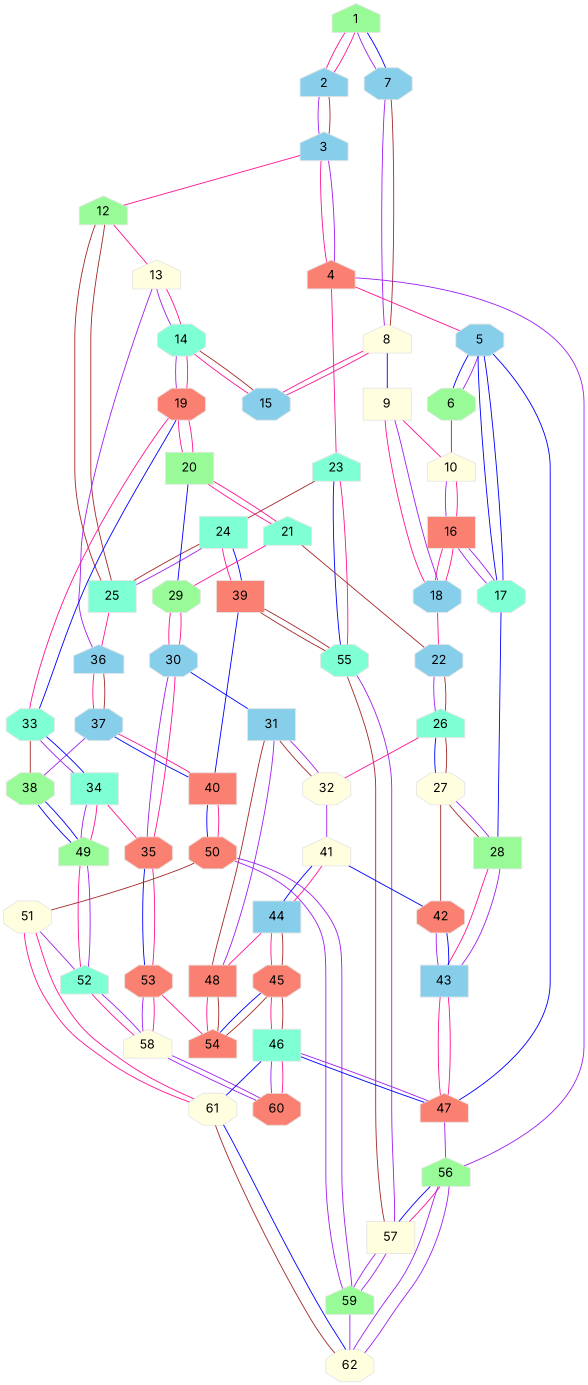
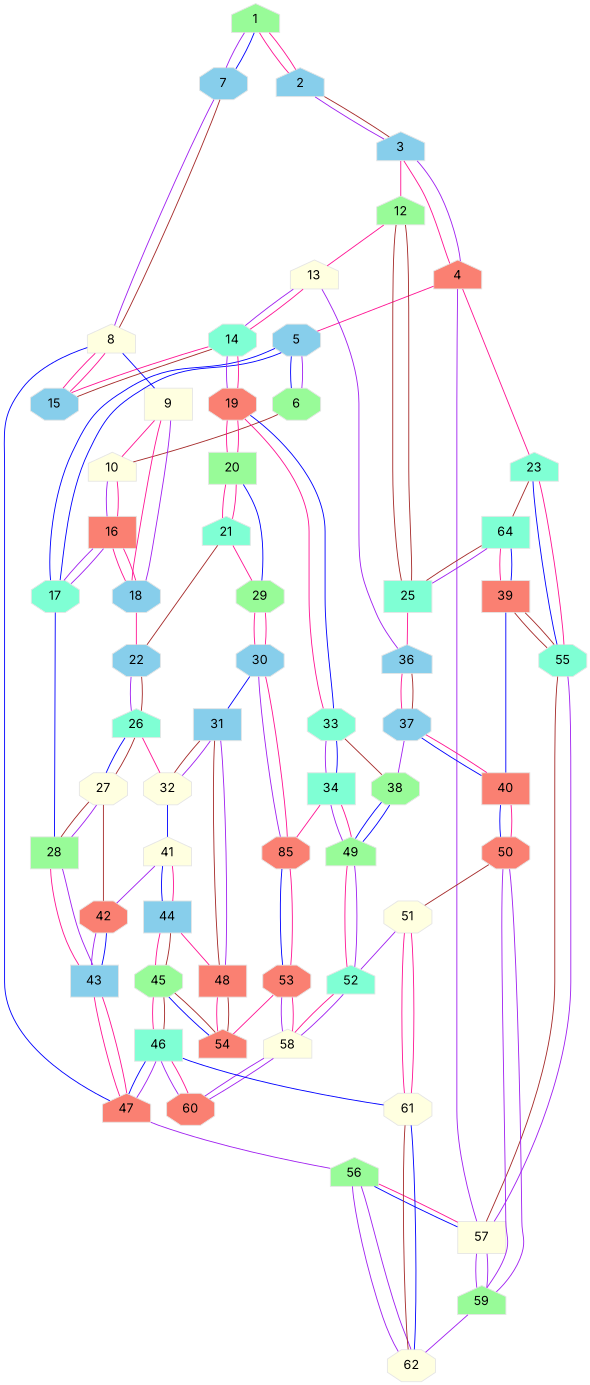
(223, 532) -> (506, 532)
(584, 672) -> (457, 733)
(550, 737) -> (5, 727)
(327, 821) -> (168, 821)
(149, 853) -> (286, 853)
(386, 886) -> (136, 885)
(277, 981) -> (159, 981)
